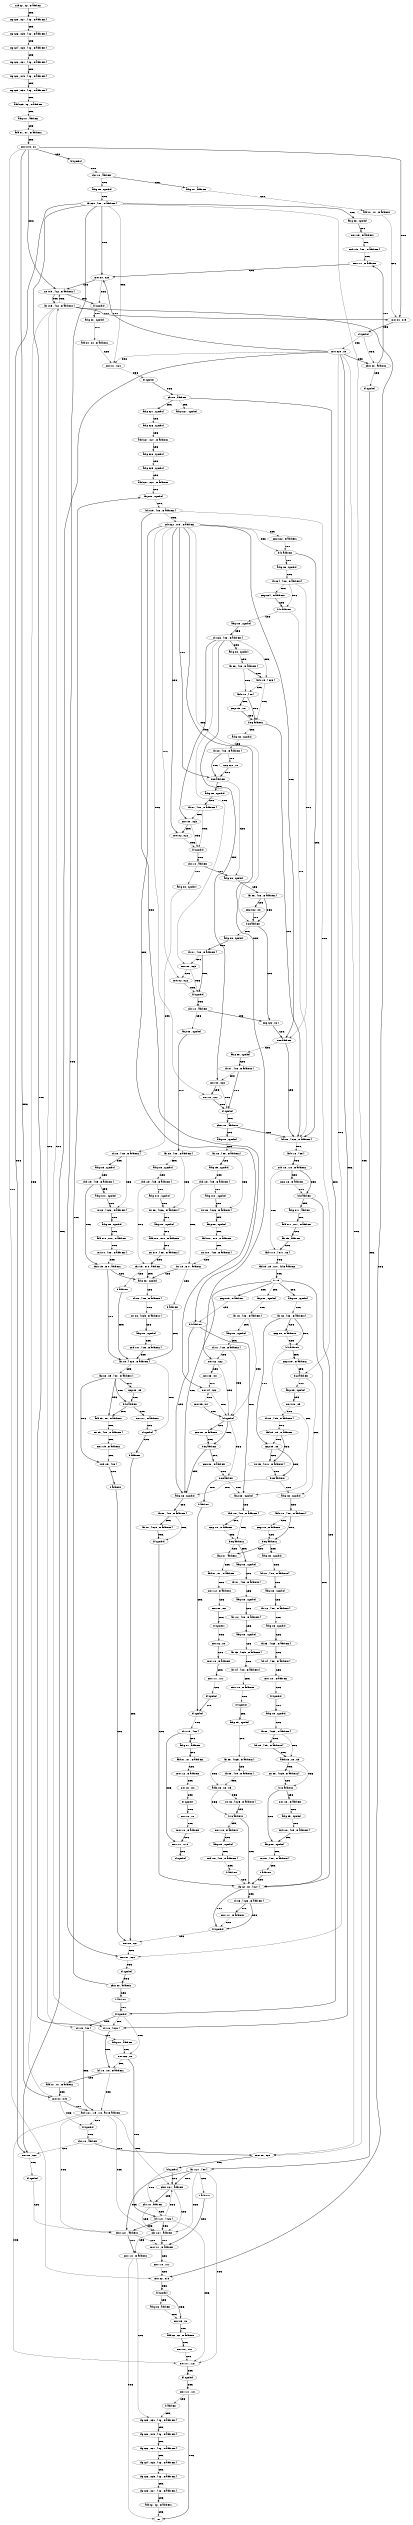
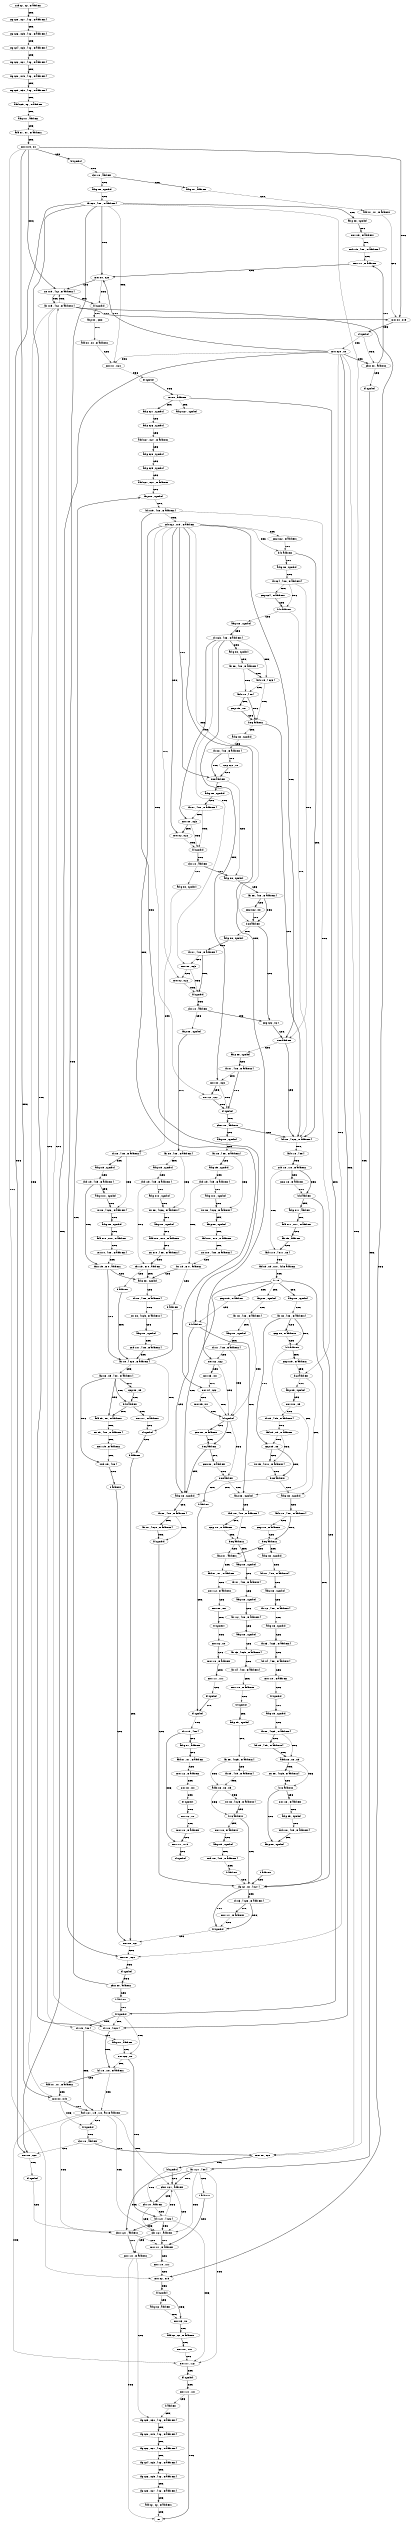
(95, 320) -> (95, 320)
(177, 397) -> (177, 397)
(206, 1398) -> (201, 1396)
(284, 1449) -> (284, 1449)
(274, 1859) -> none
